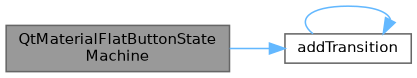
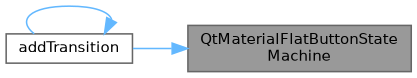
(249, 49) -> (152, 49)
